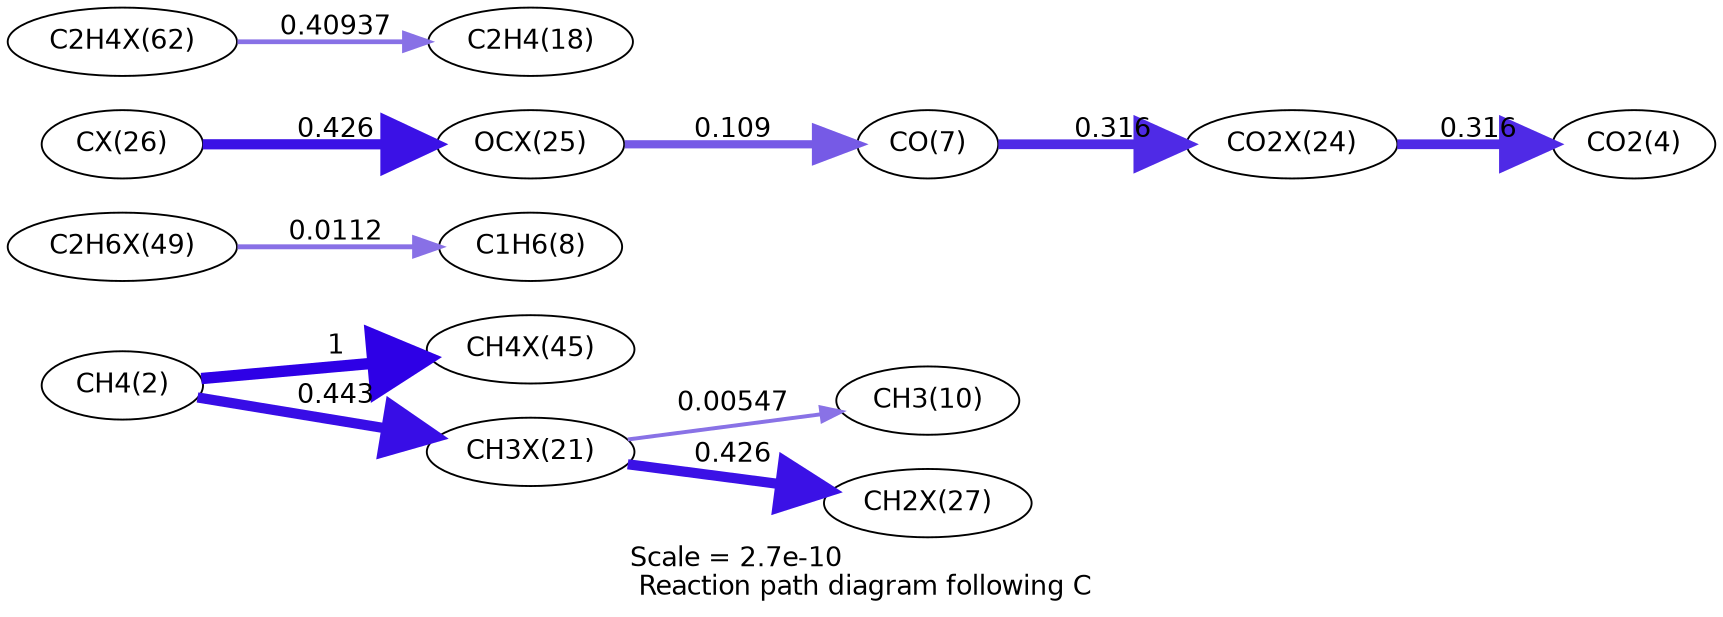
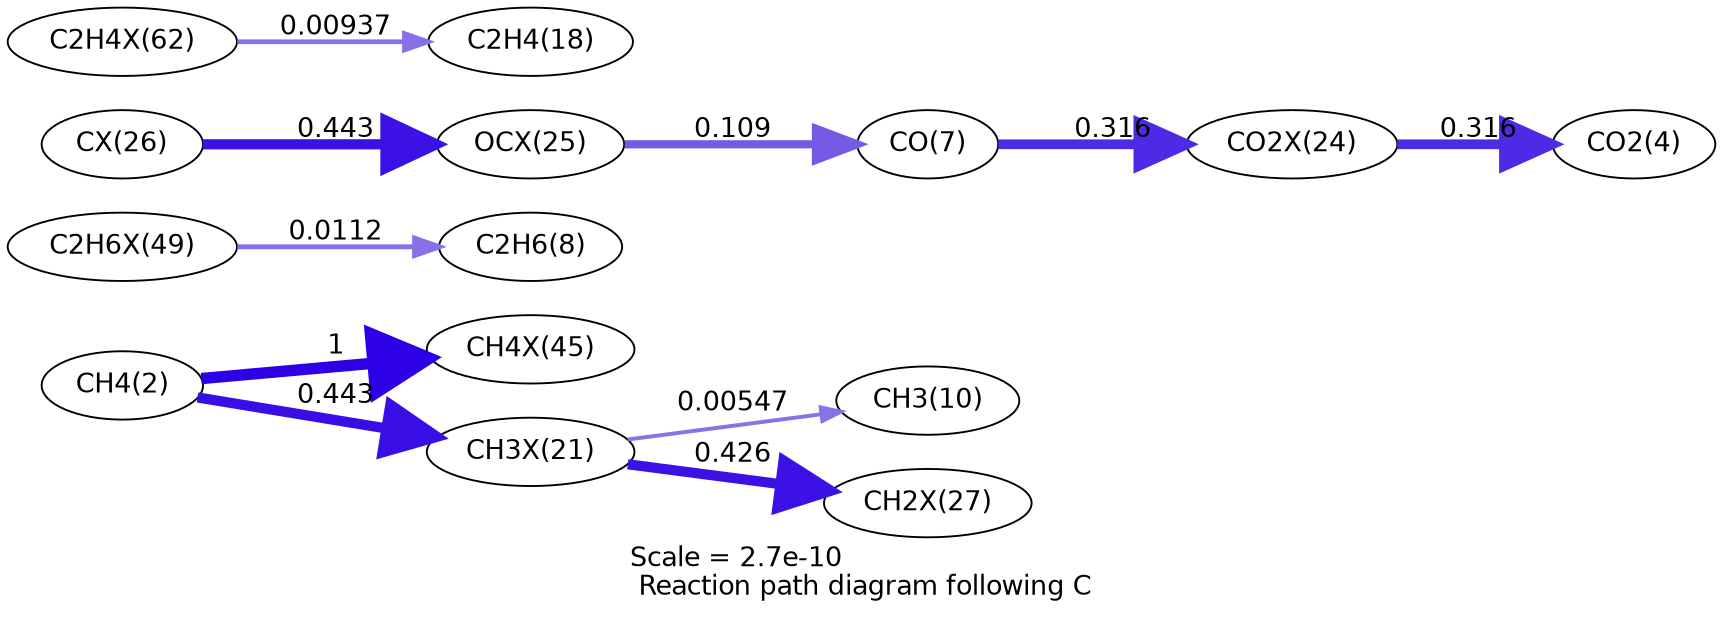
(332, 28) -> (332, 28)
(332, 130) -> (332, 130)
(531, 247) -> (531, 247)
